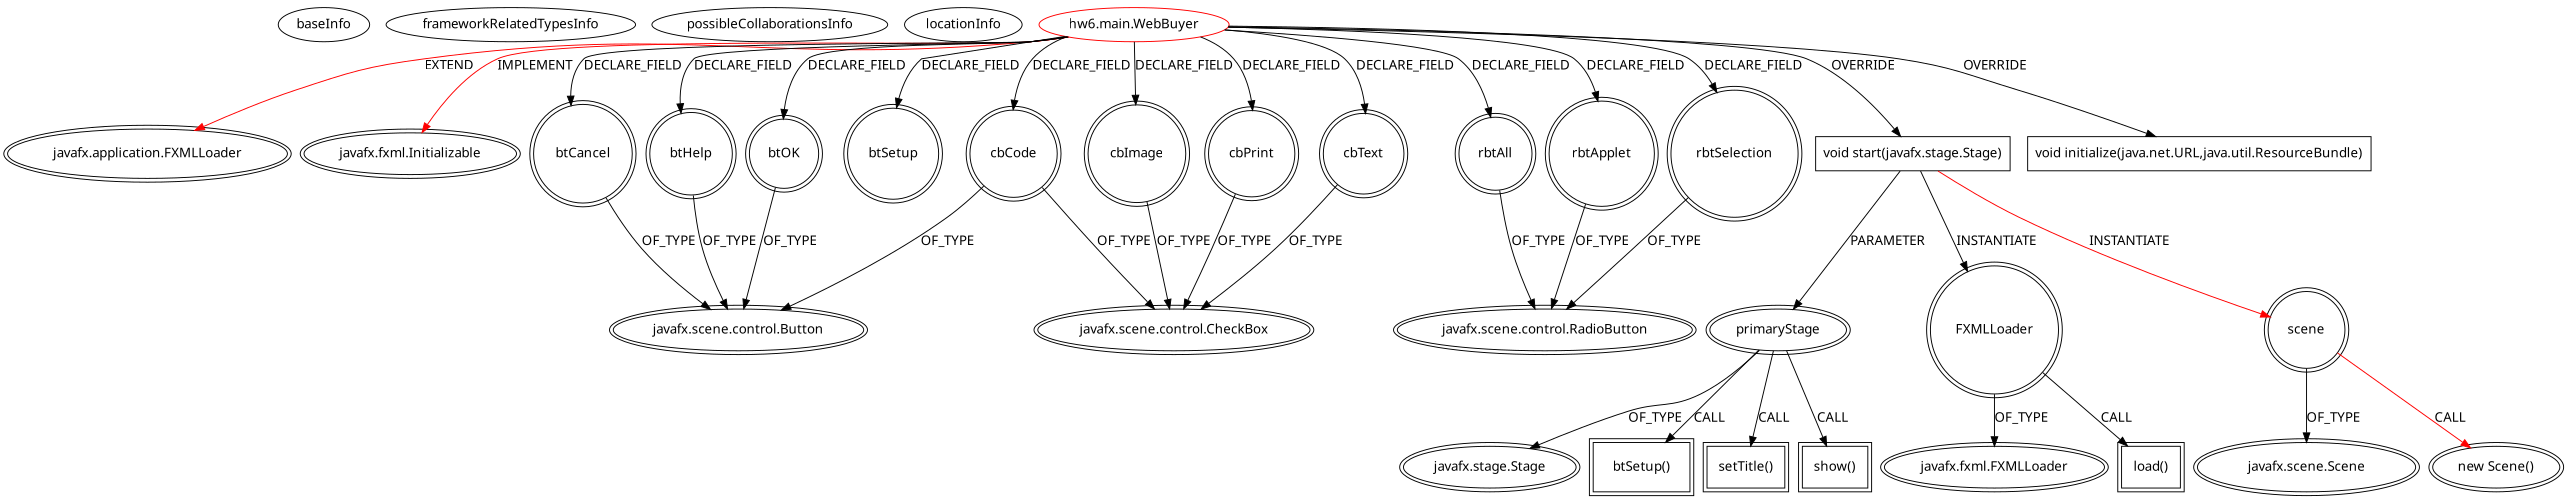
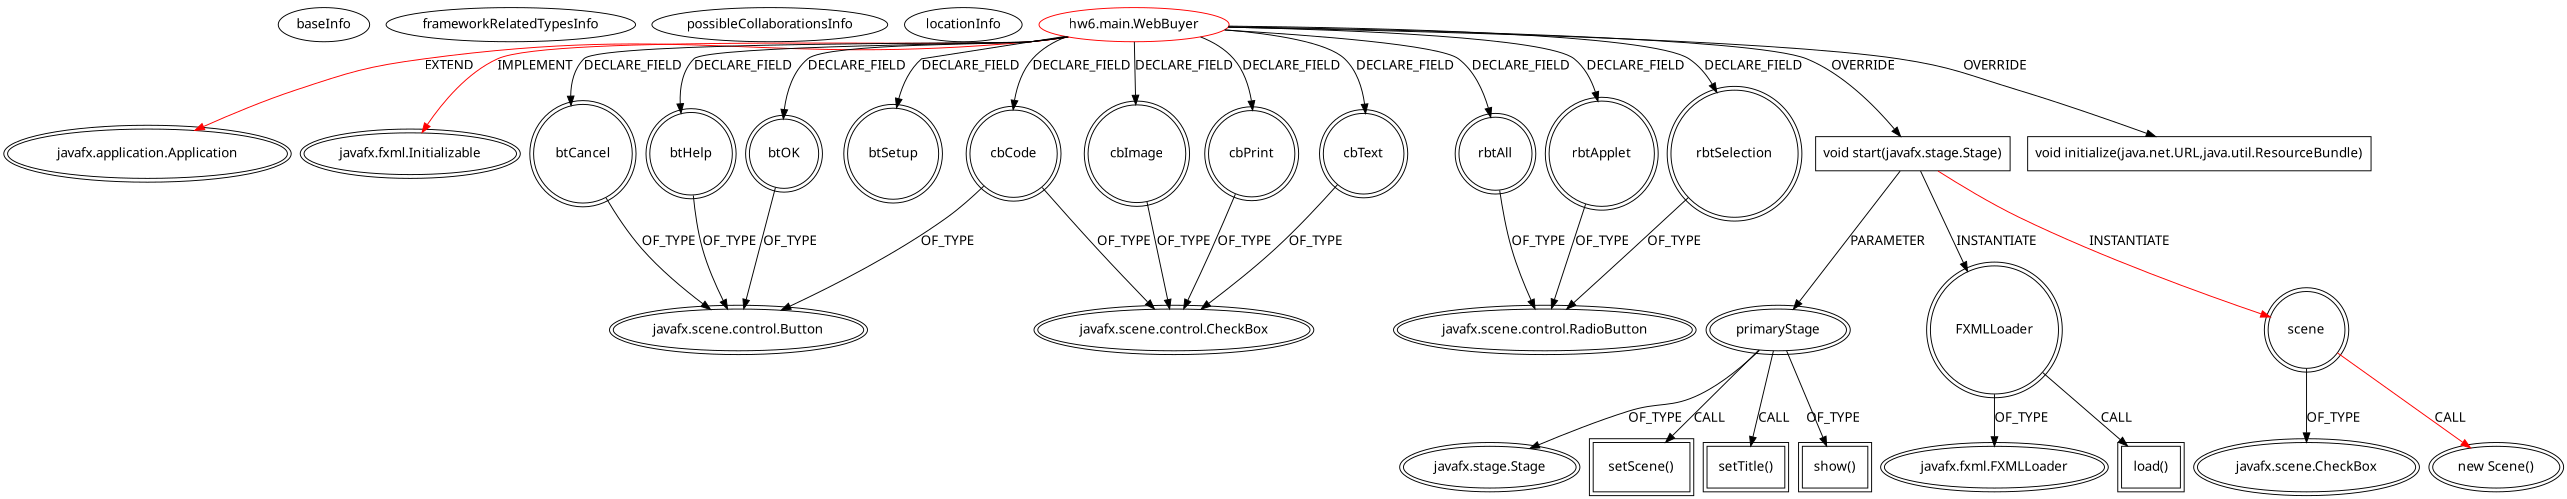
(148, 154) -> (148, 154)
(1833, 418) -> (1833, 418)
(1642, 467) -> (1642, 467)
(2307, 467) -> (2307, 467)
